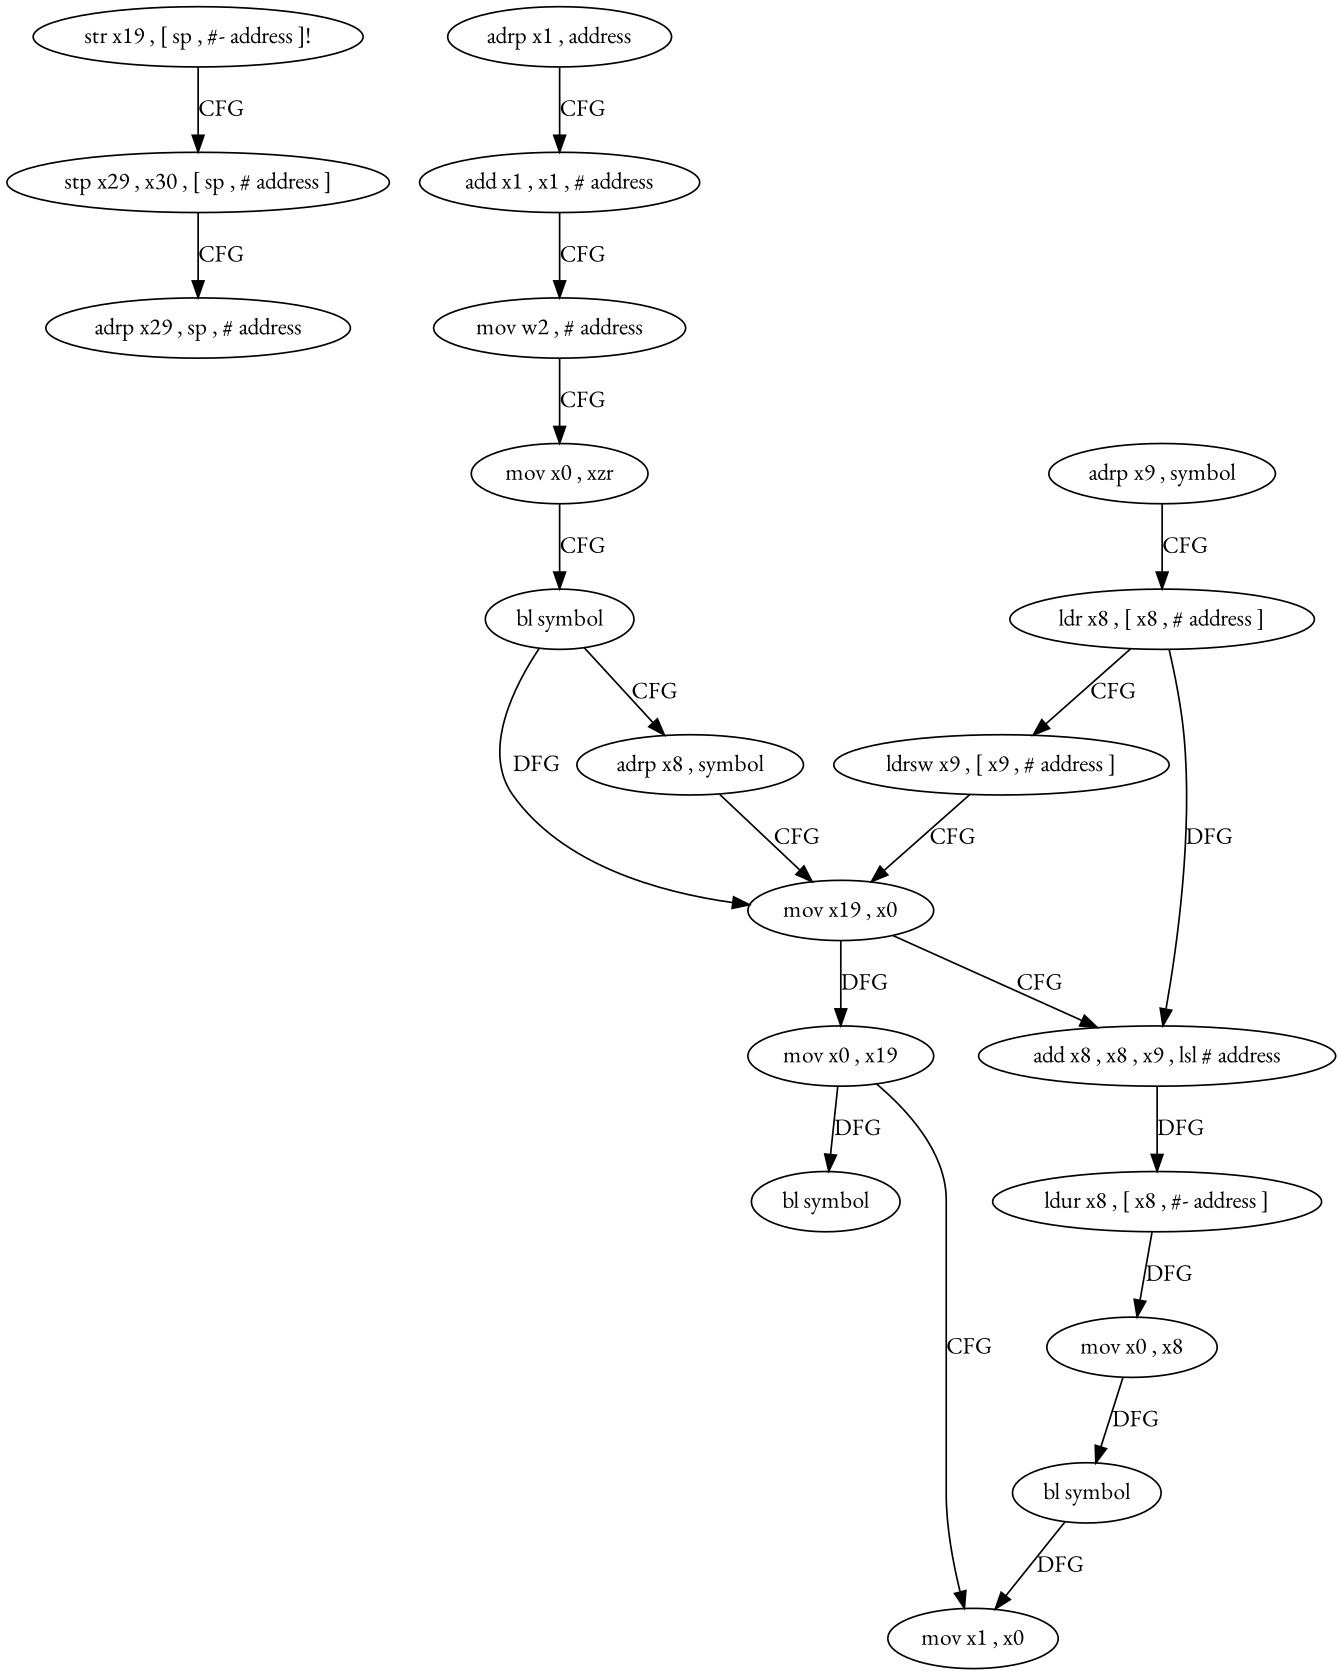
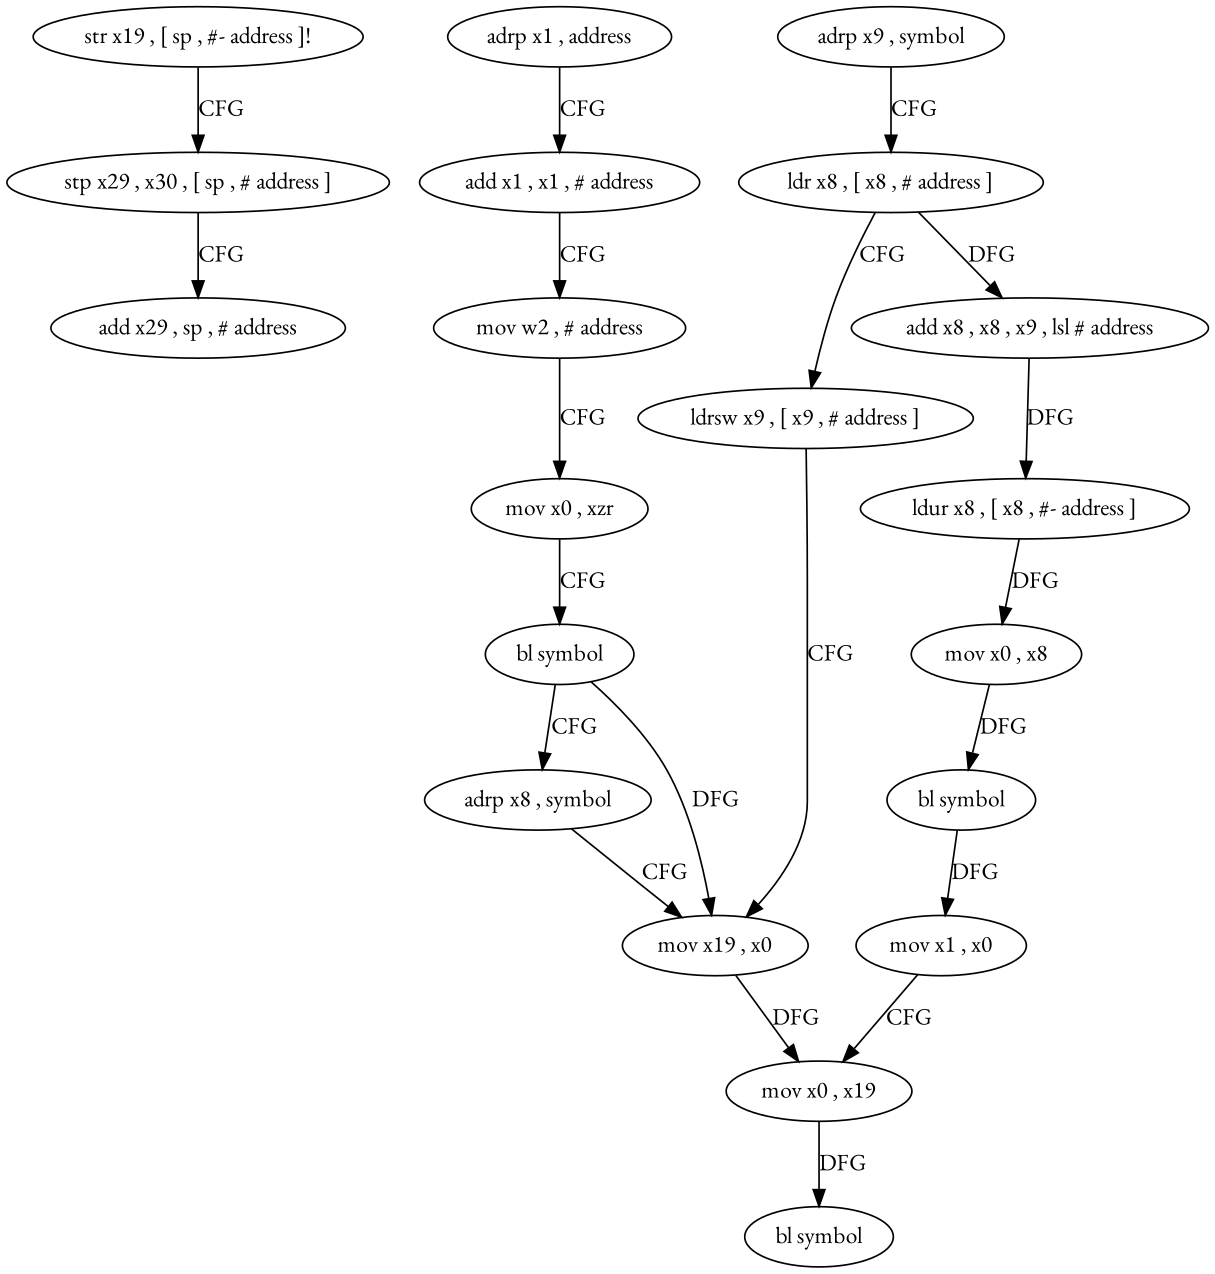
(198, 328) -> (198, 328)
(987, 978) -> none
(946, 1327) -> (886, 1012)
